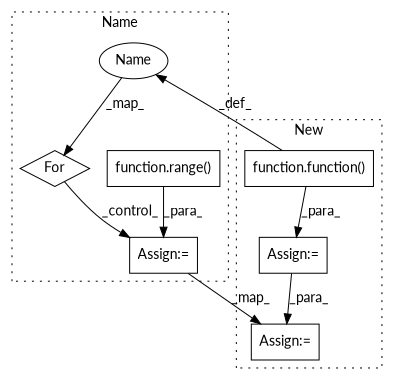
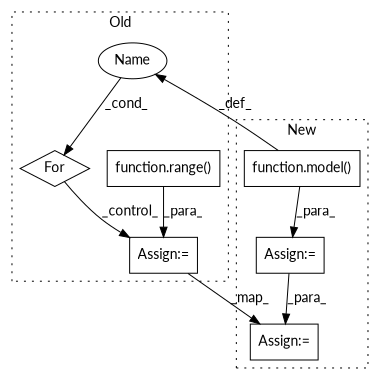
(120, 23) -> (120, 23)
(126, 104) -> (127, 104)
(309, 169) -> (302, 169)
